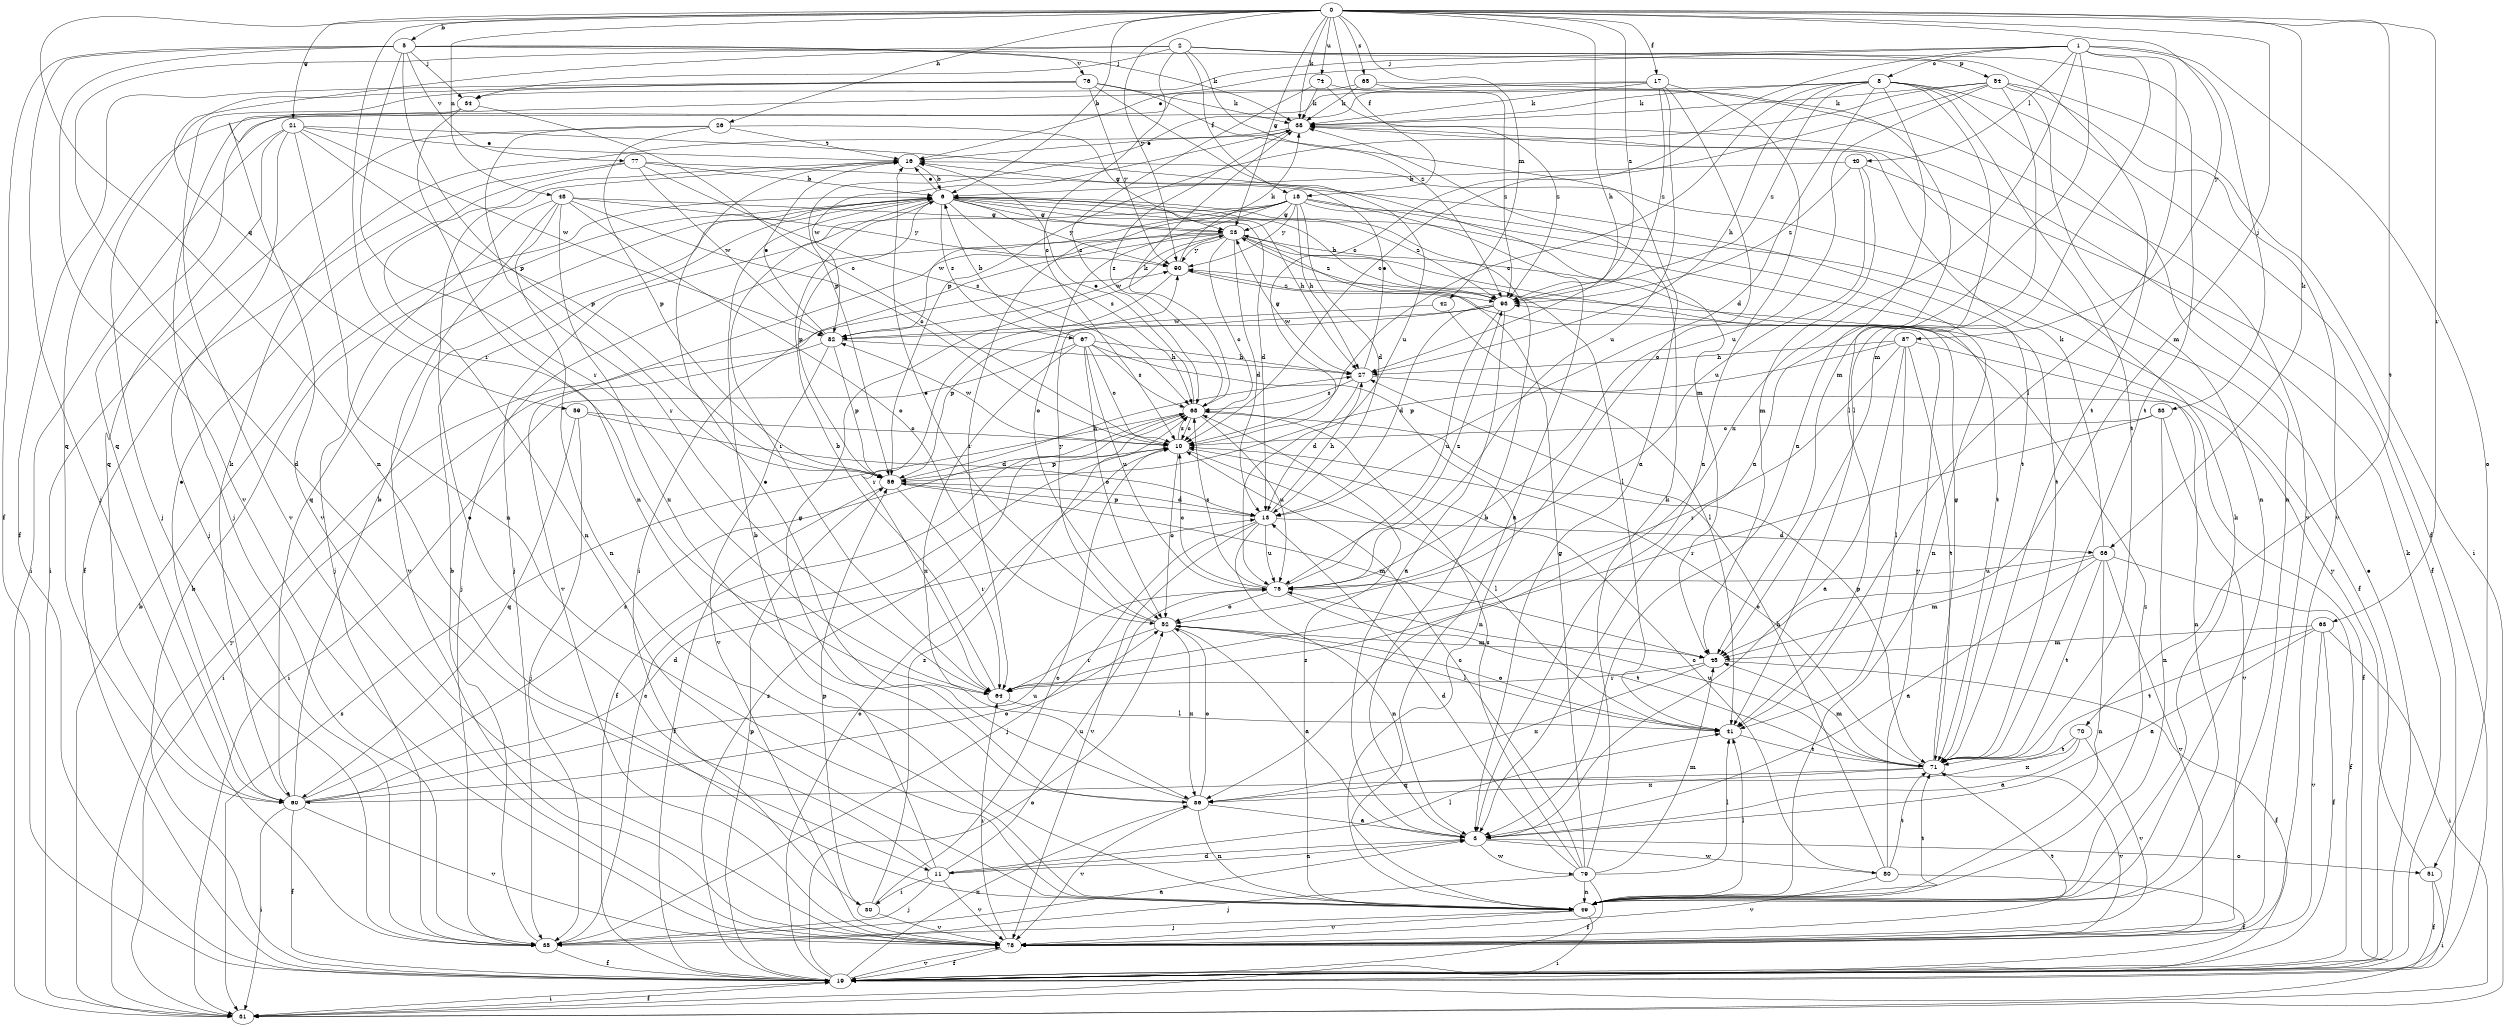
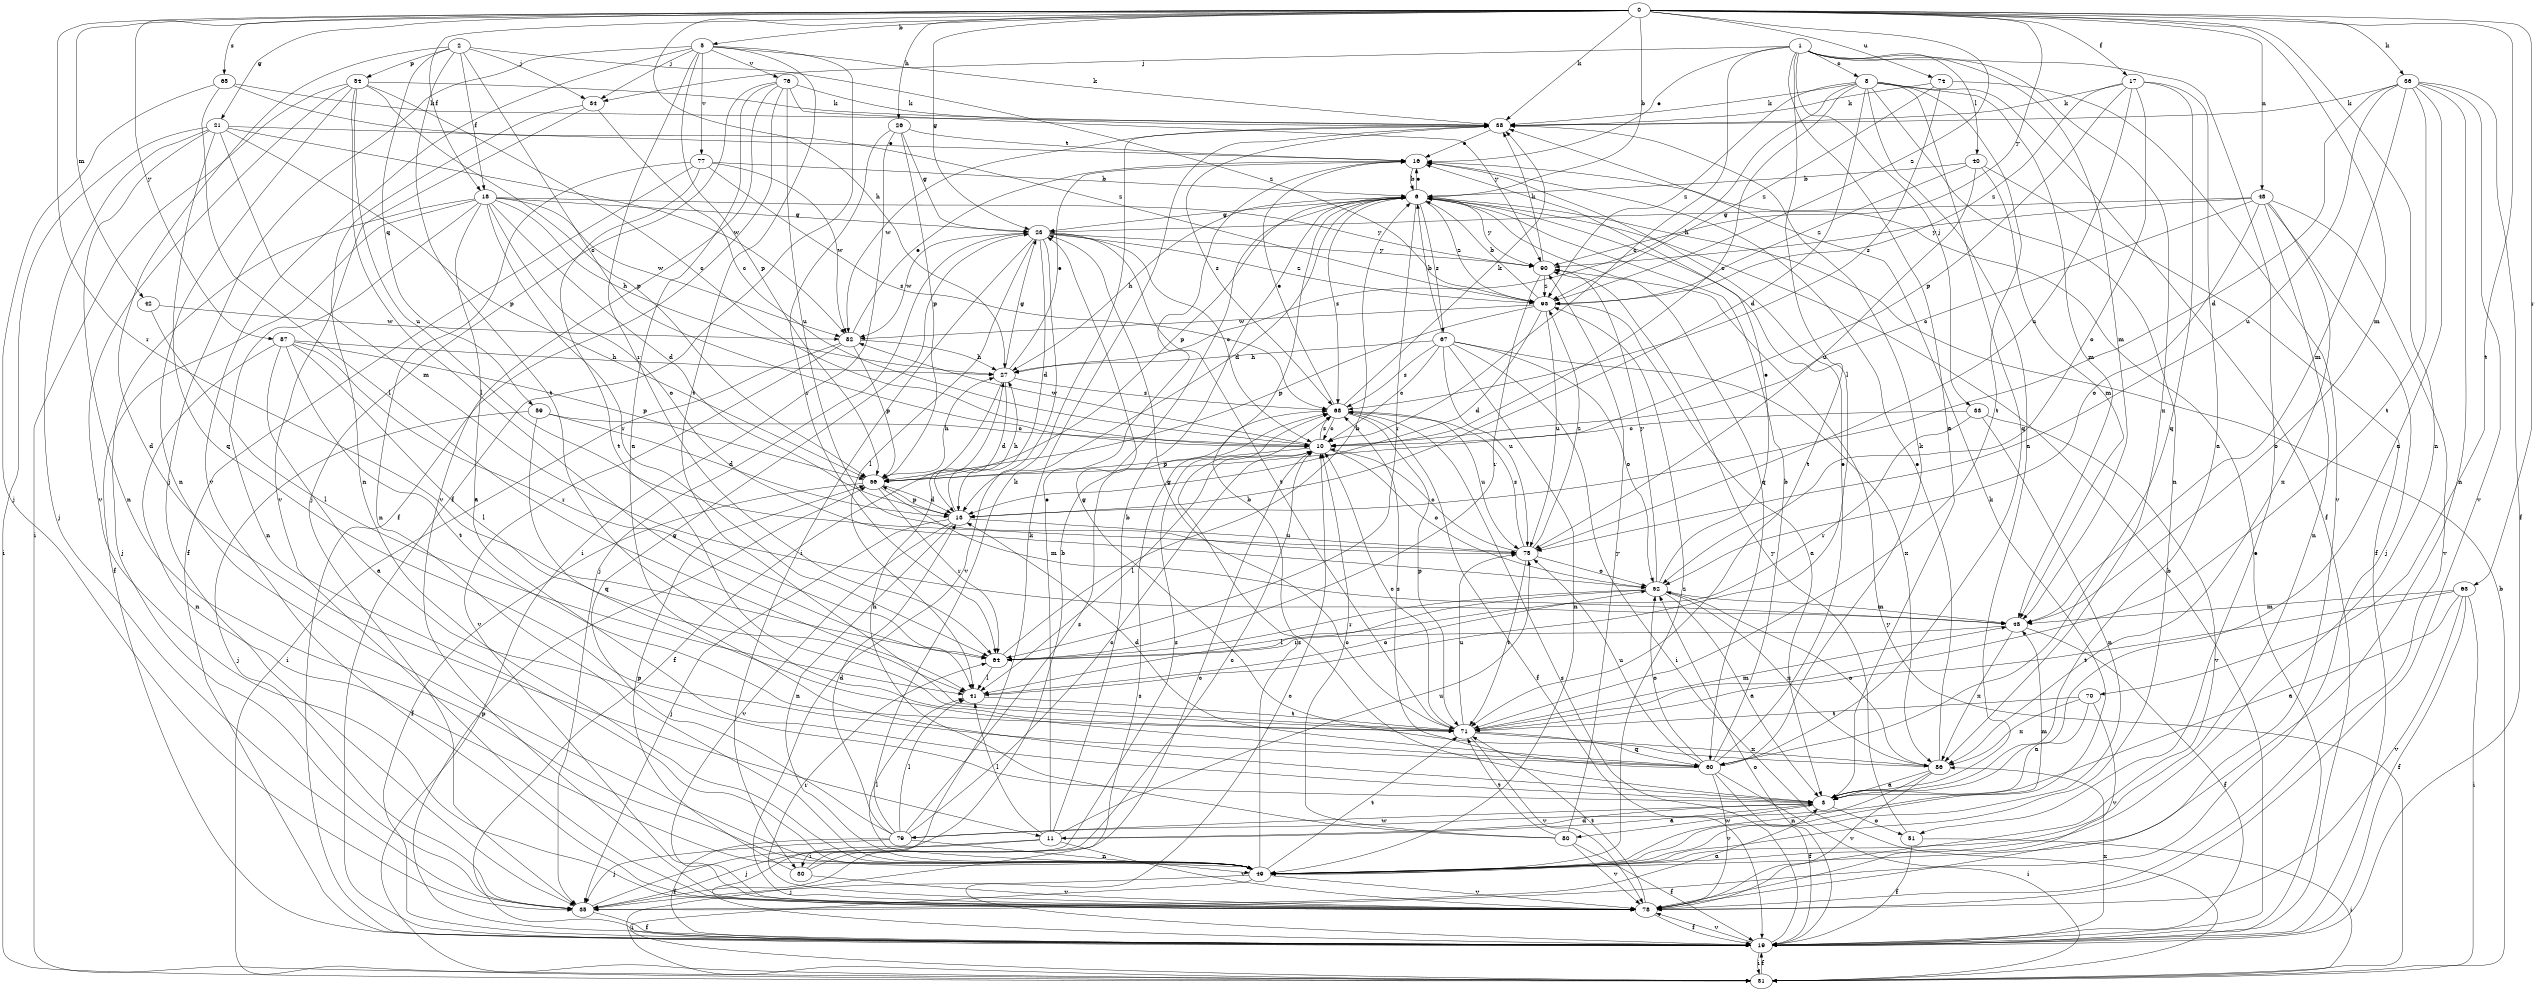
(1683, 535) -> (1758, 454)
(572, 559) -> (665, 959)
